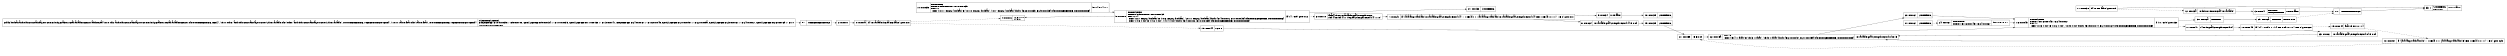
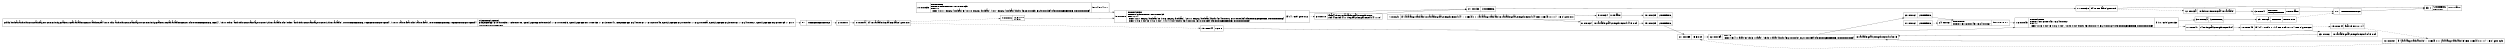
none -> (1785, 9)
(1070, 17) -> (1069, 19)
(1384, 17) -> (1421, 11)
(1973, 17) -> (1942, 19)
(2216, 19) -> (2216, 19)
